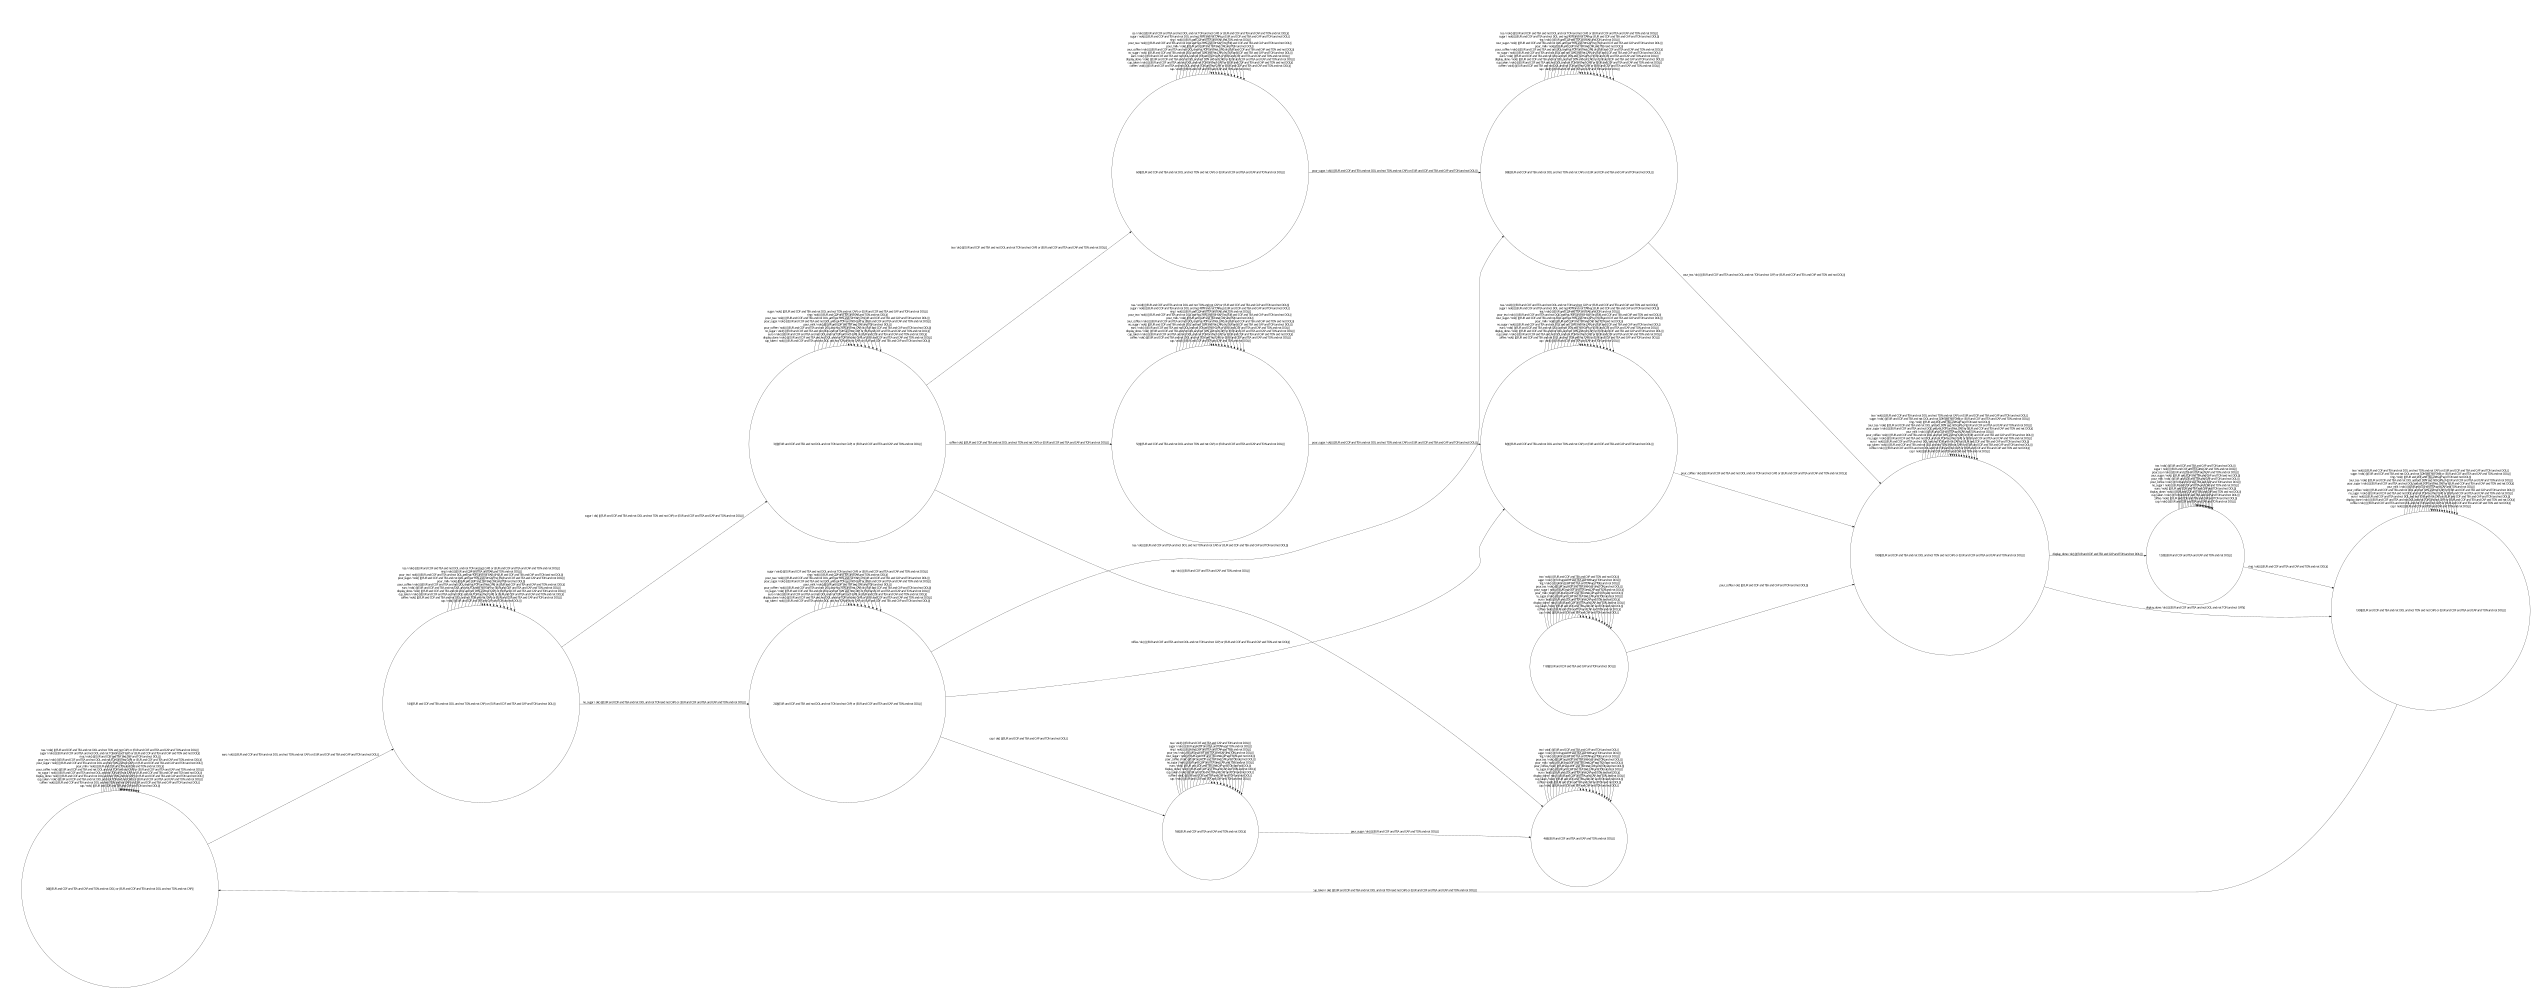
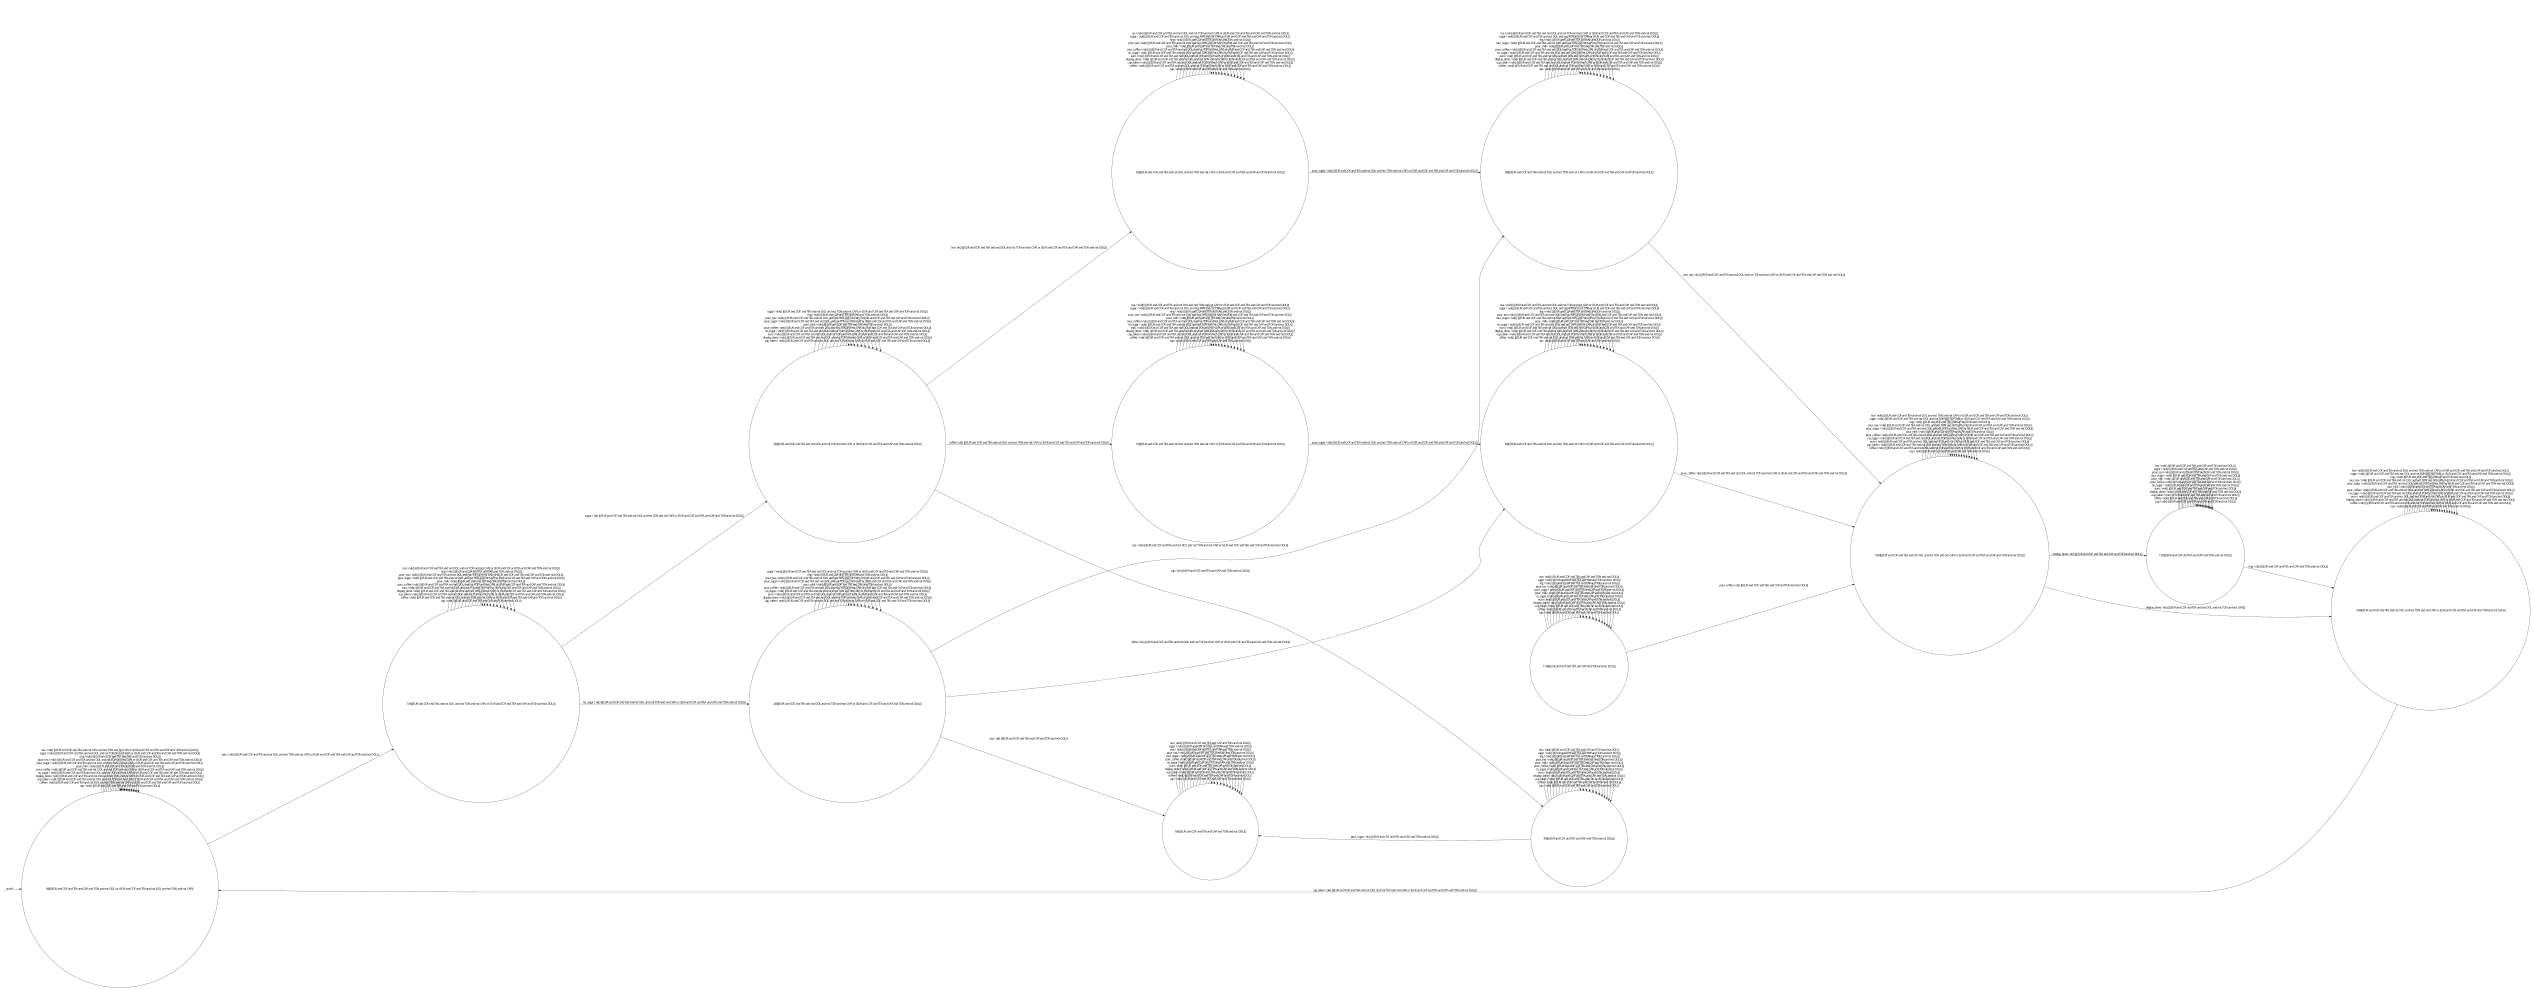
(1394, 834) -> (1396, 840)
none -> (9, 889)
